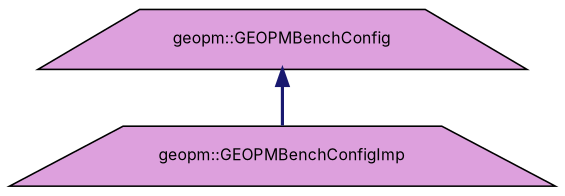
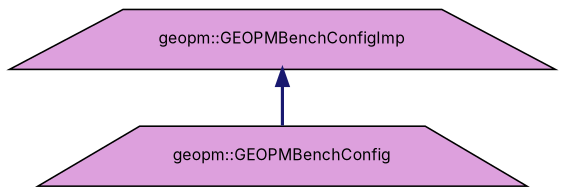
(282, 106) -> (282, 106)
